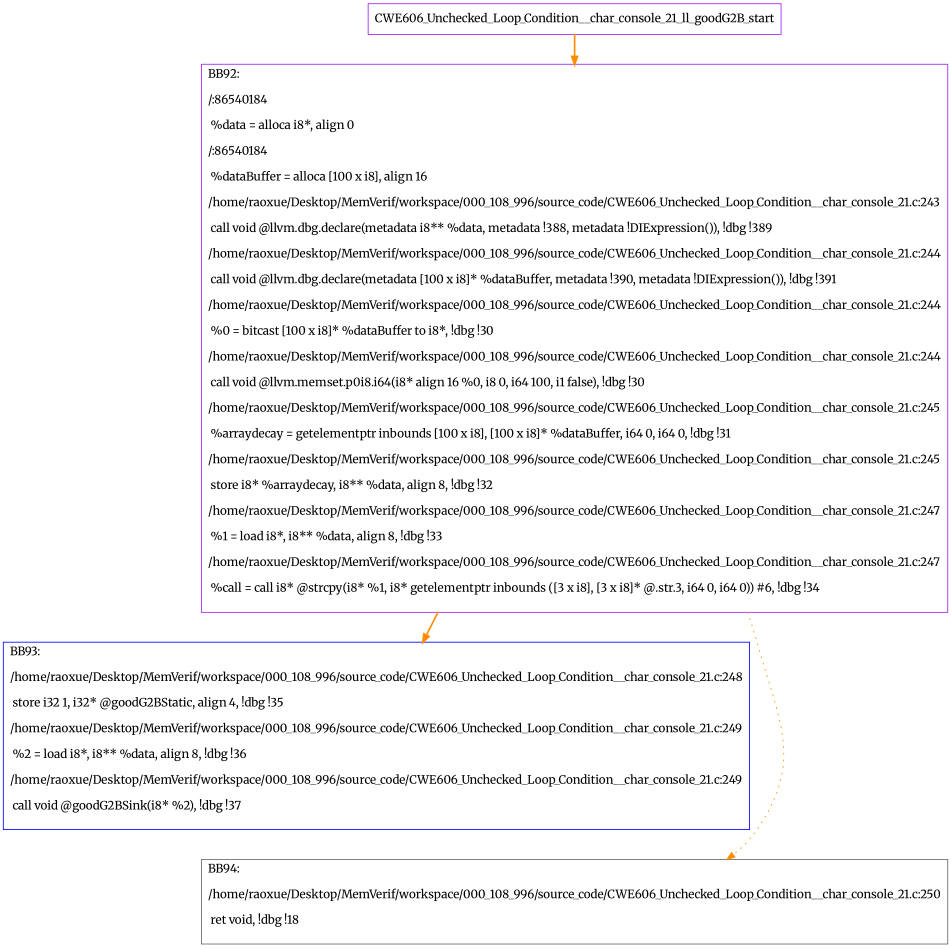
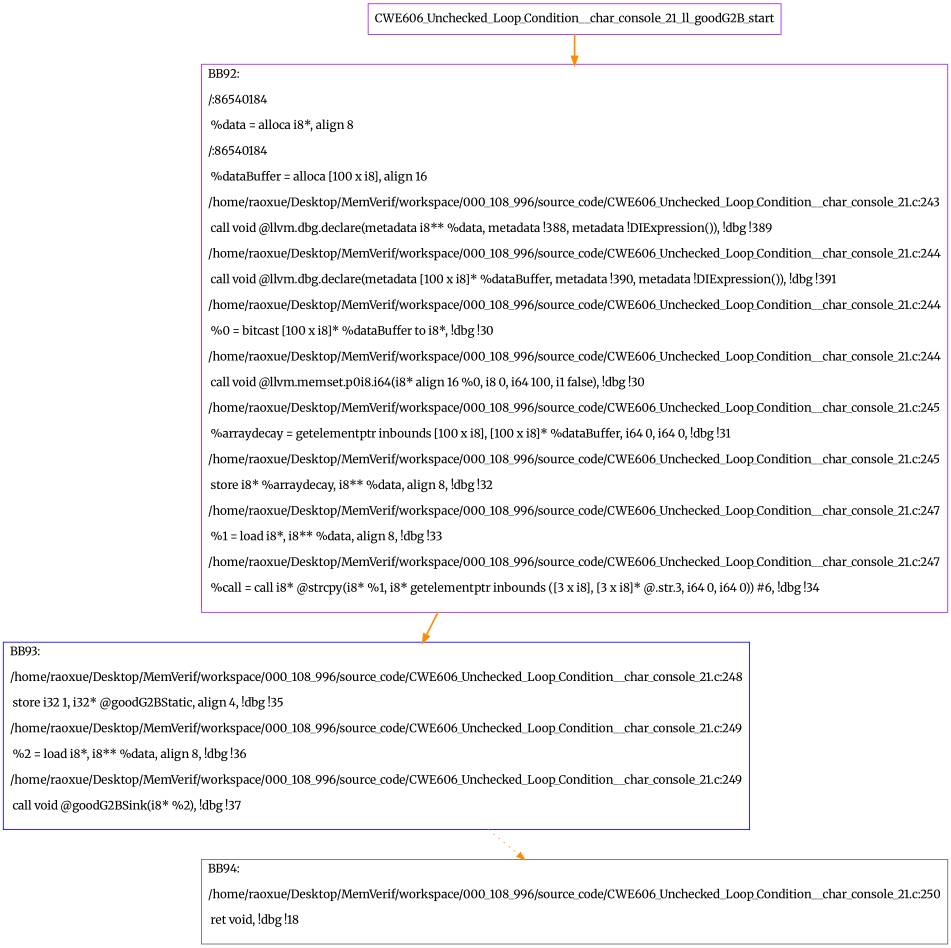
(282, 126) -> (281, 126)
(783, 739) -> (503, 842)
